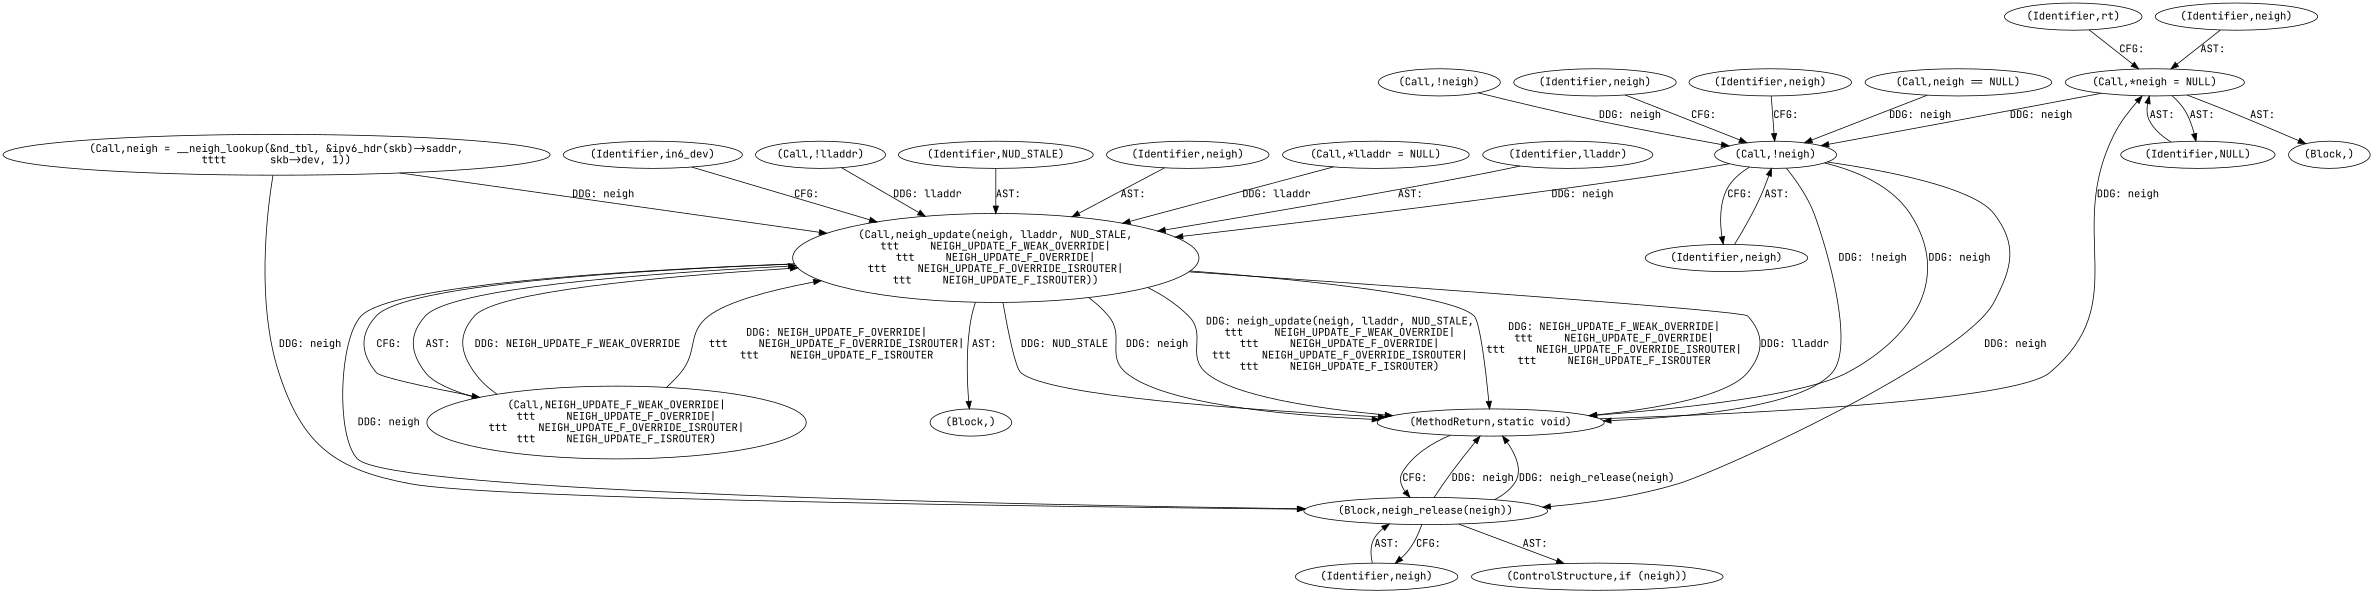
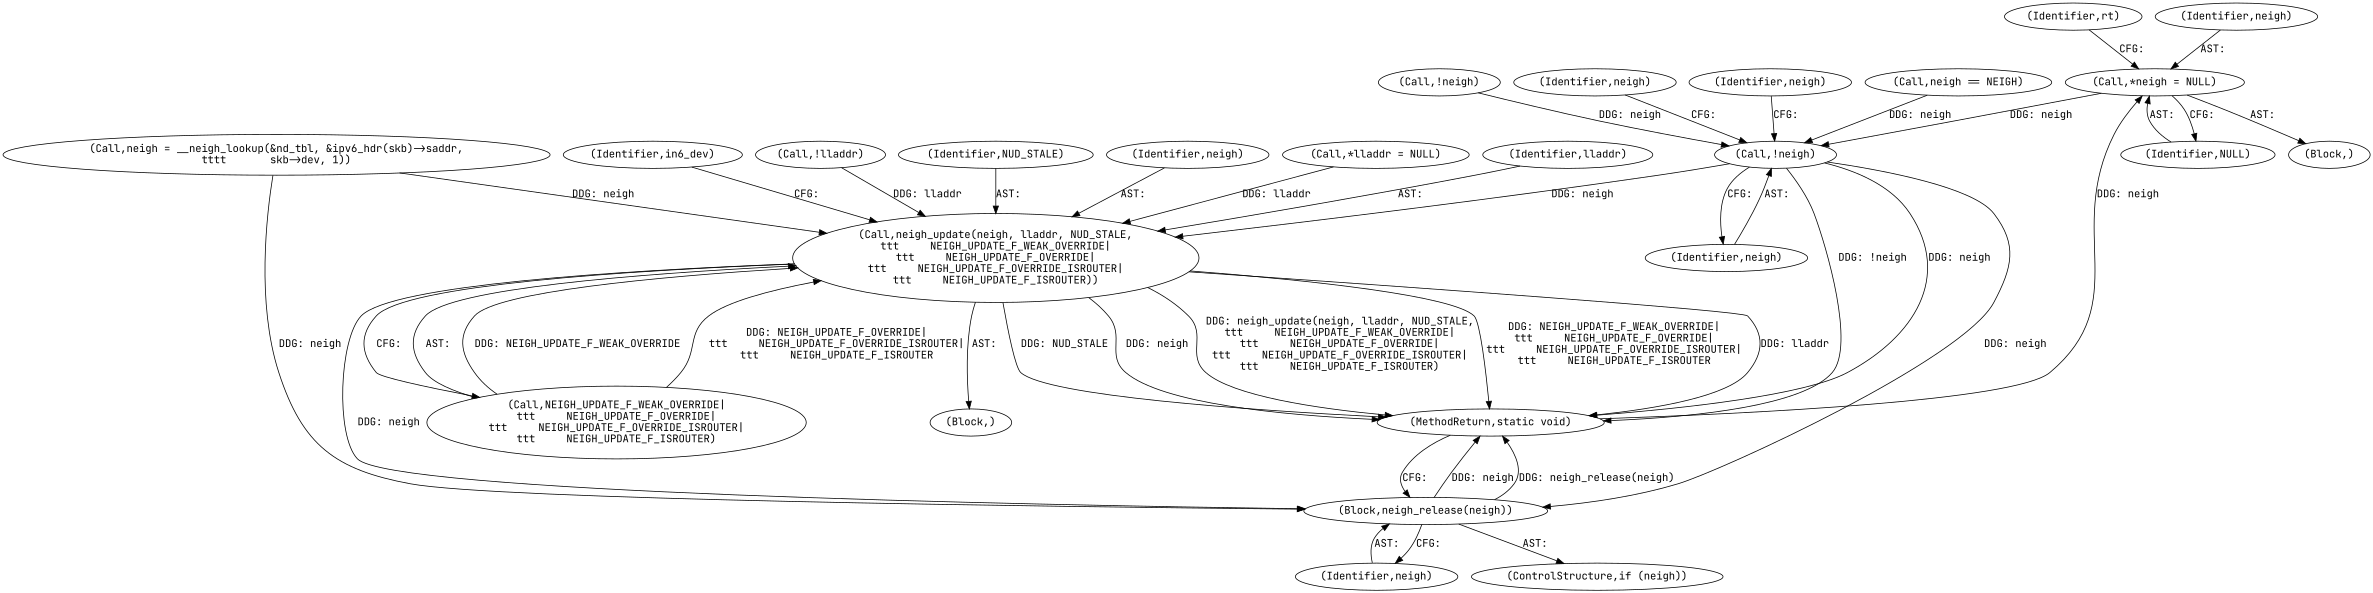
(1958, 82) -> (1958, 82)
(2205, 115) -> (2205, 115)
